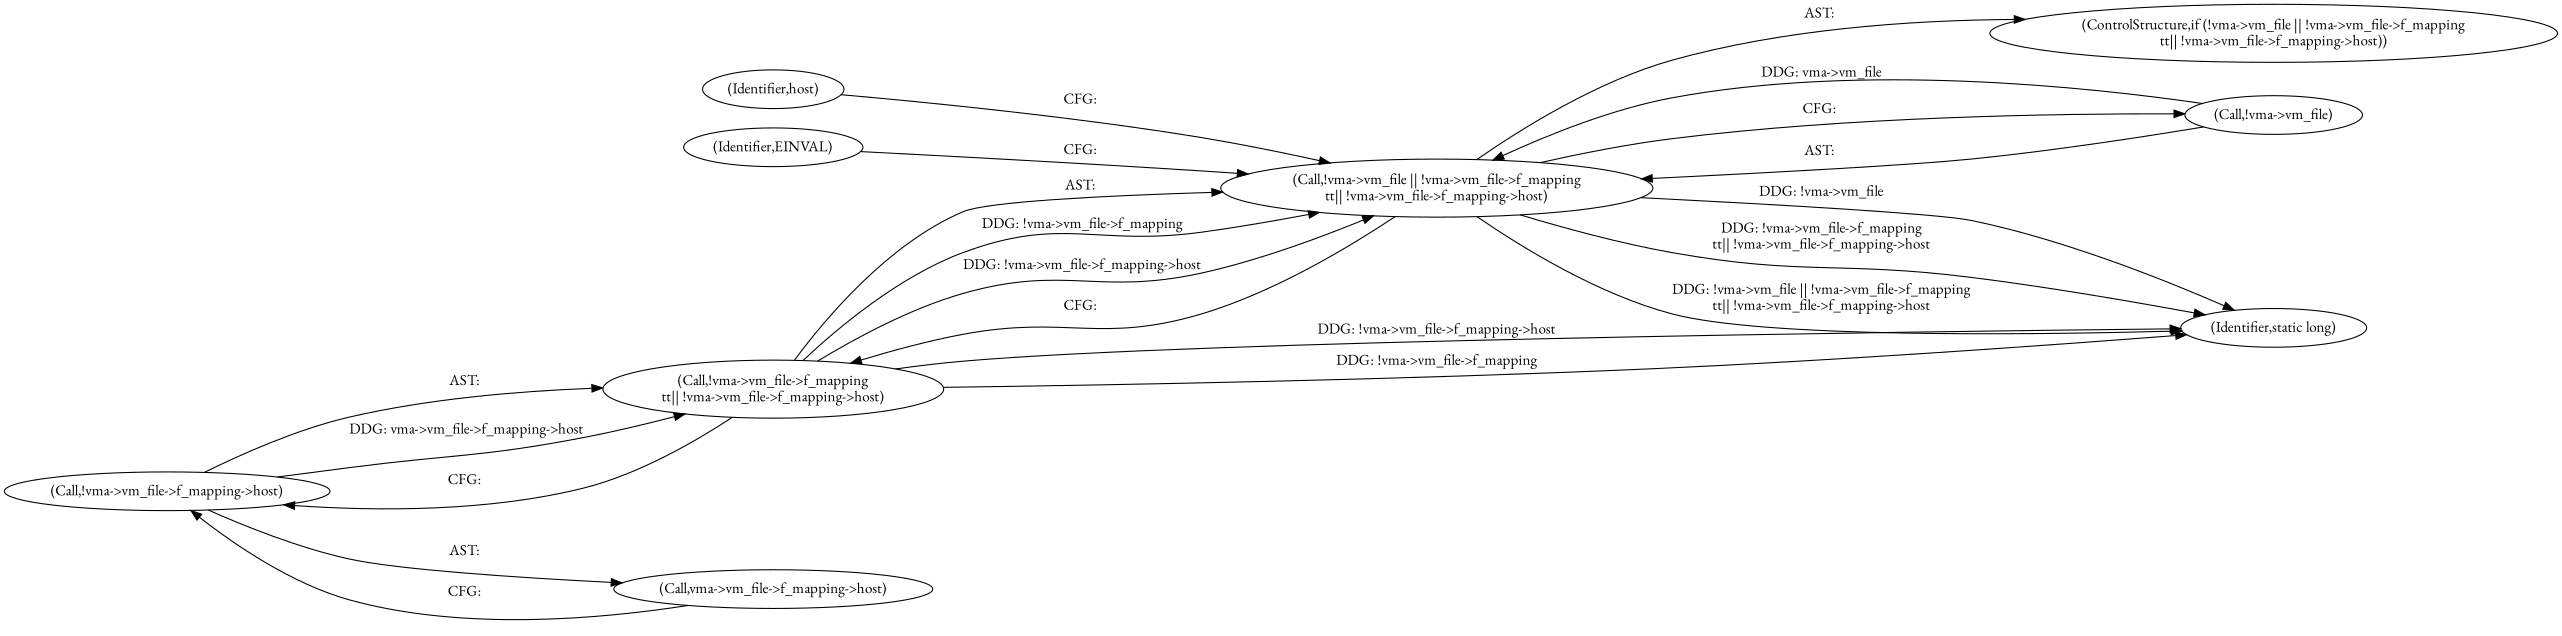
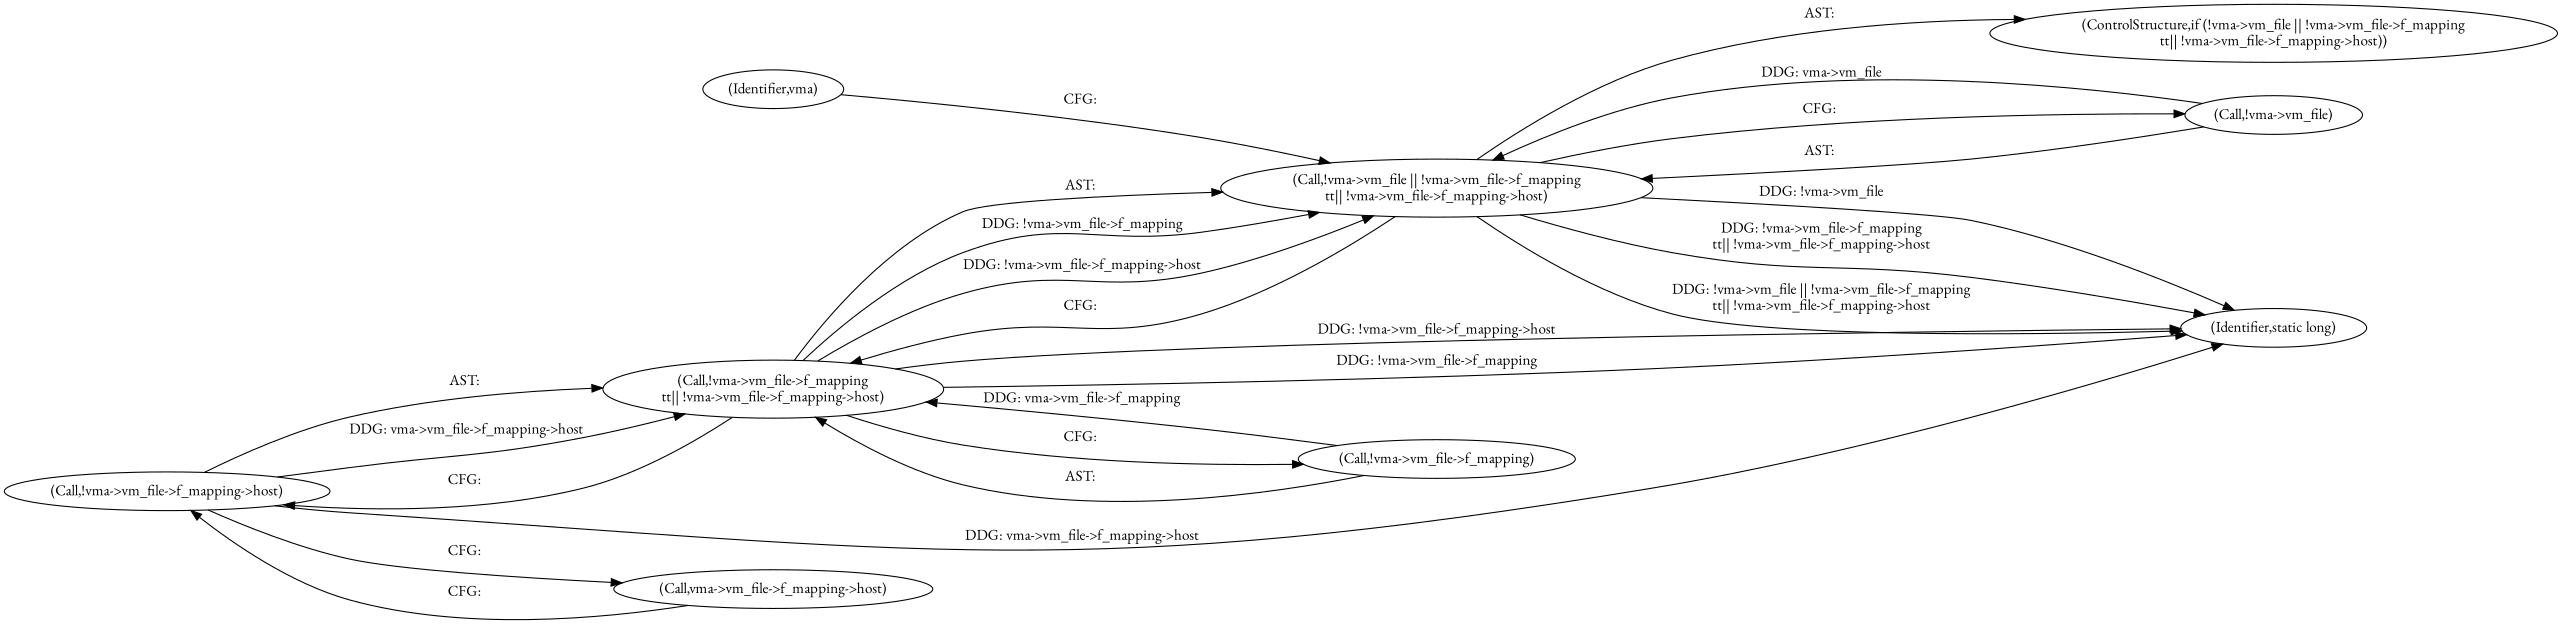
(773, 89) -> (773, 89)
(773, 147) -> none
none -> (1437, 459)
none -> (1253, 540)
(466, 551) -> (466, 551)
